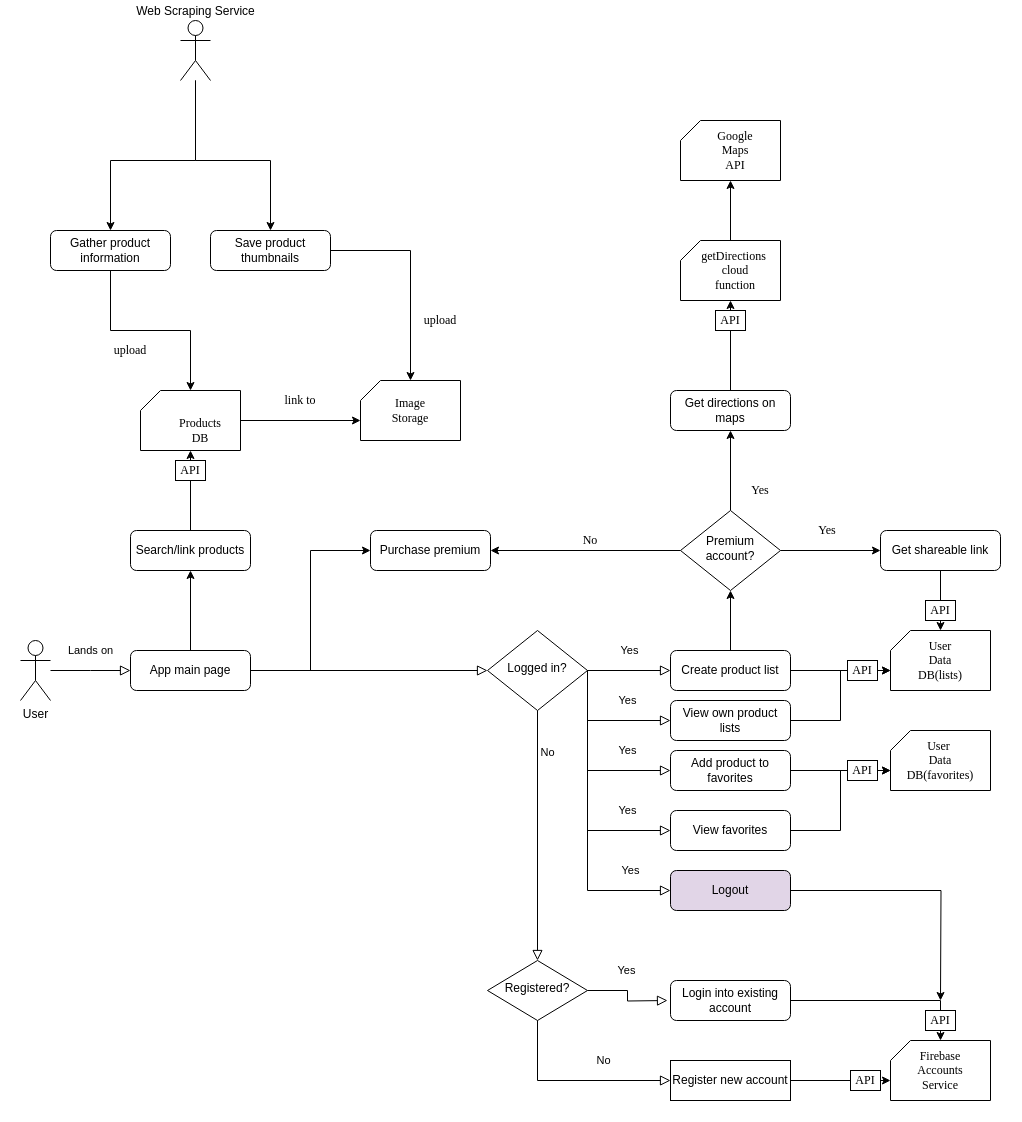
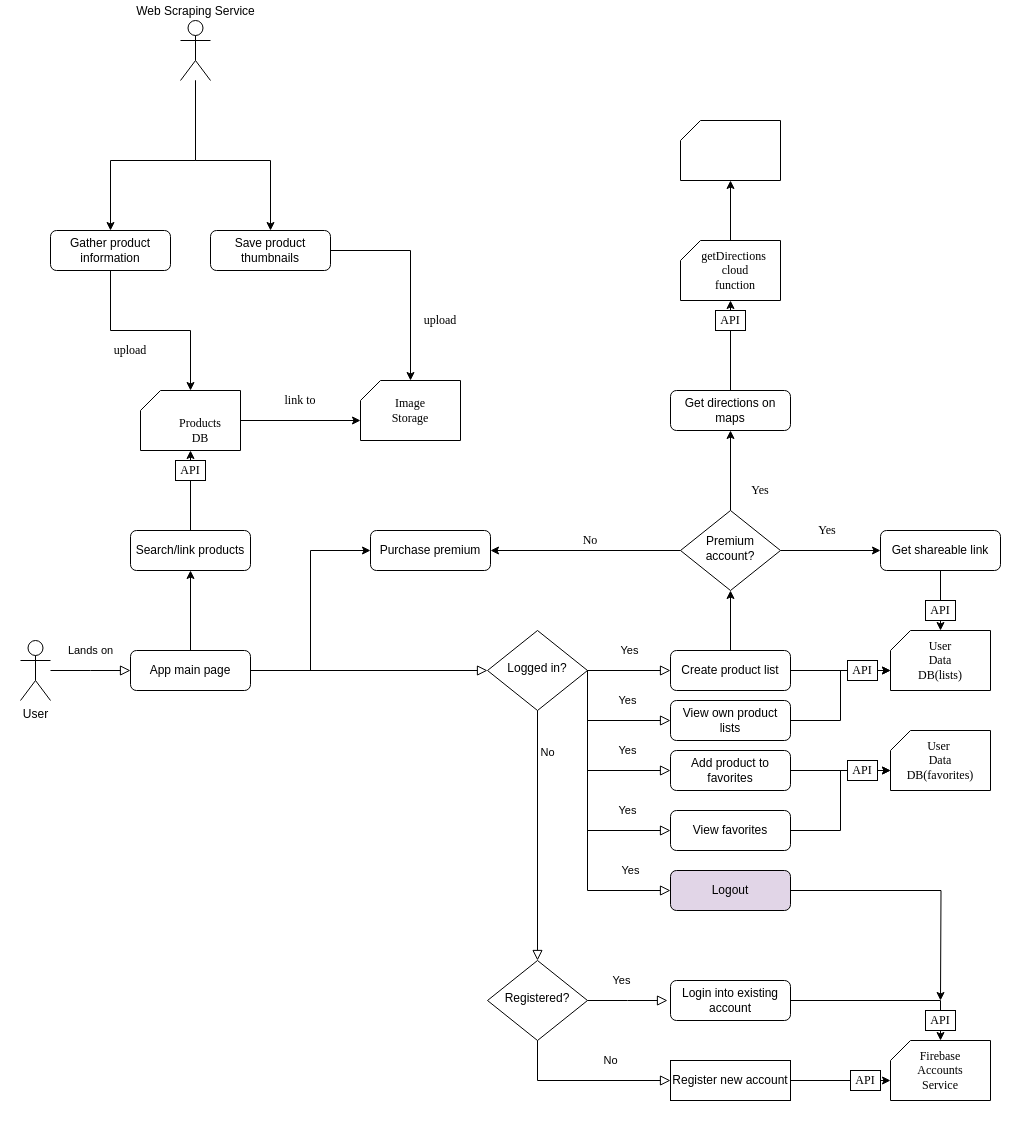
(736, 151) -> none
(538, 991) -> (538, 1001)
